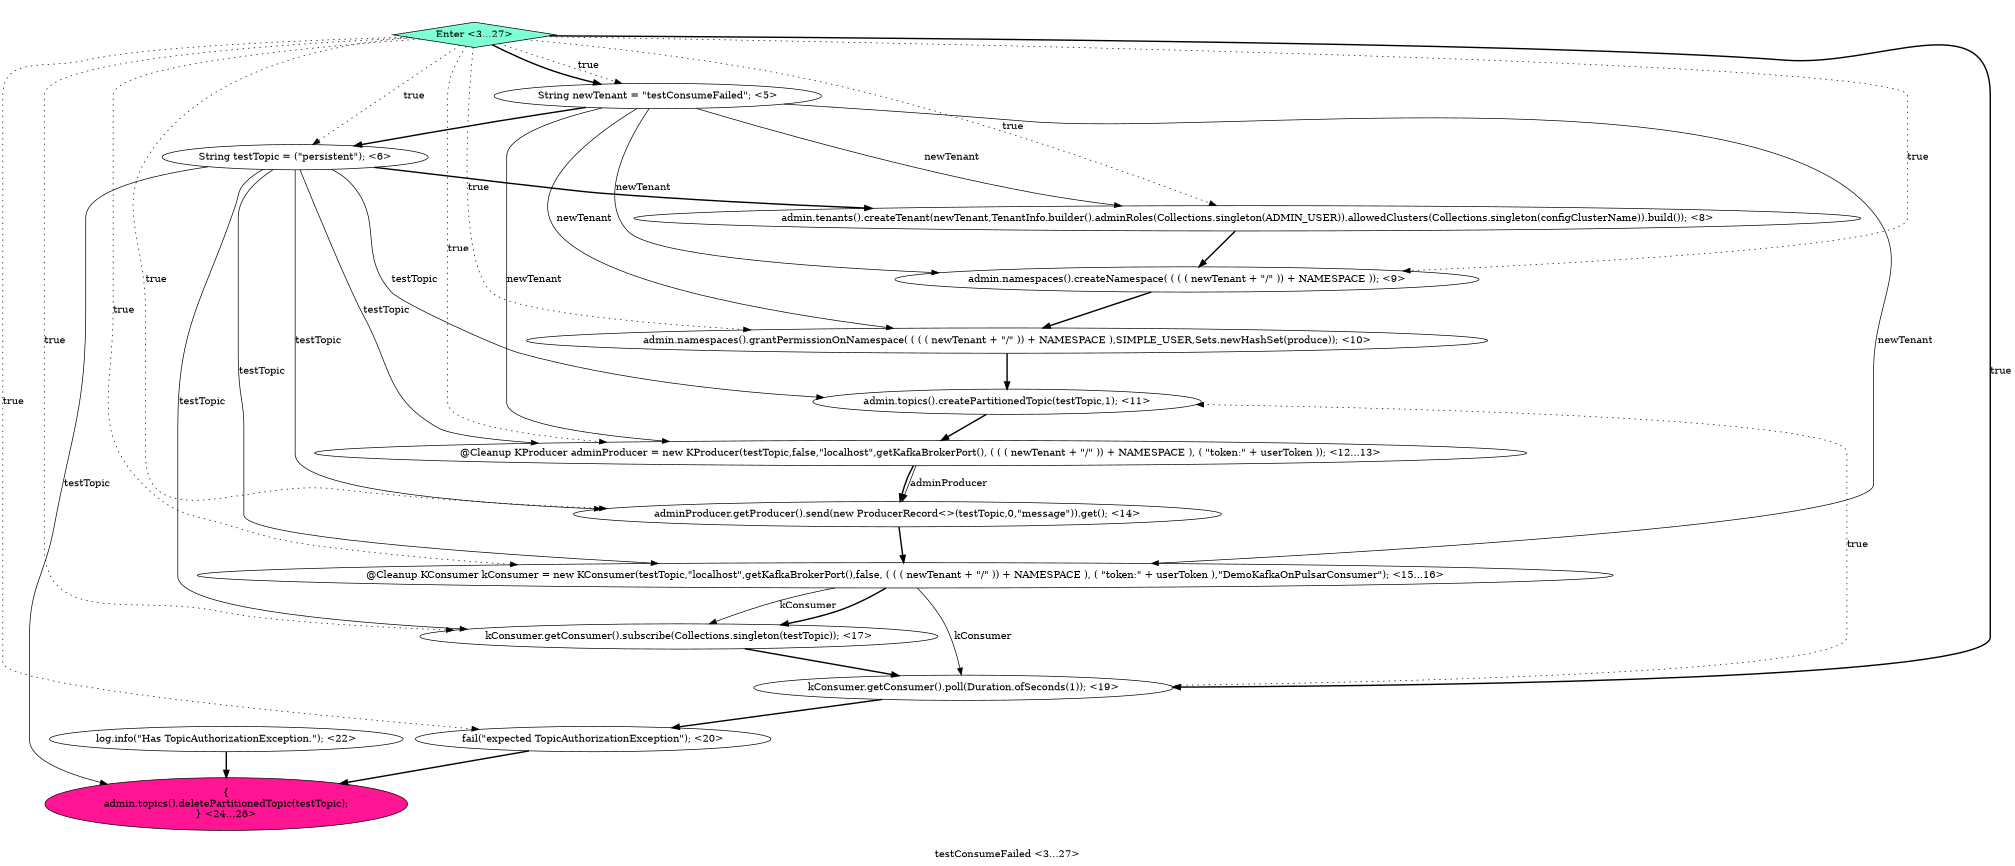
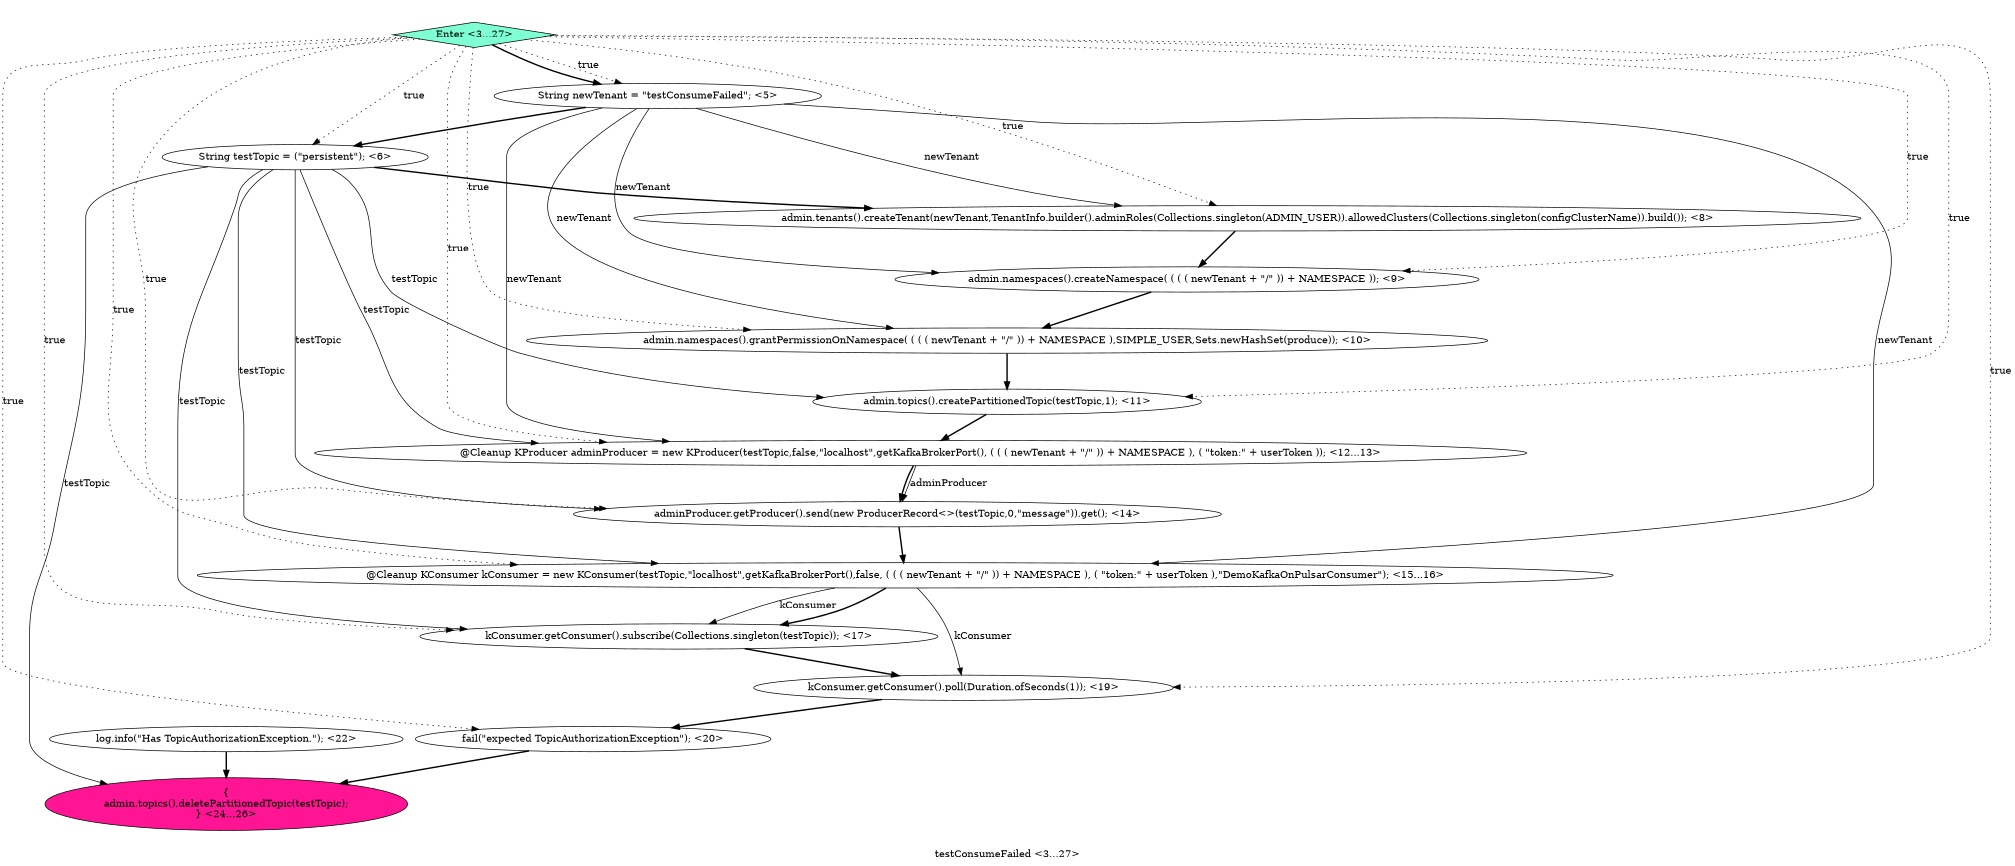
(1963, 49) -> (1963, 49)
(1847, 562) -> (1761, 53)
